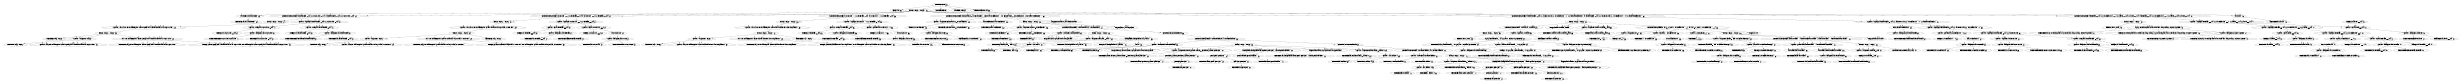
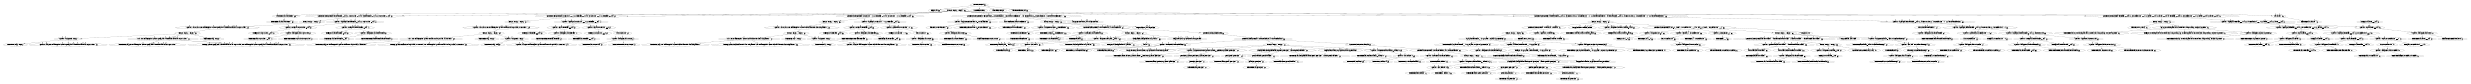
none -> (1050, 39)
